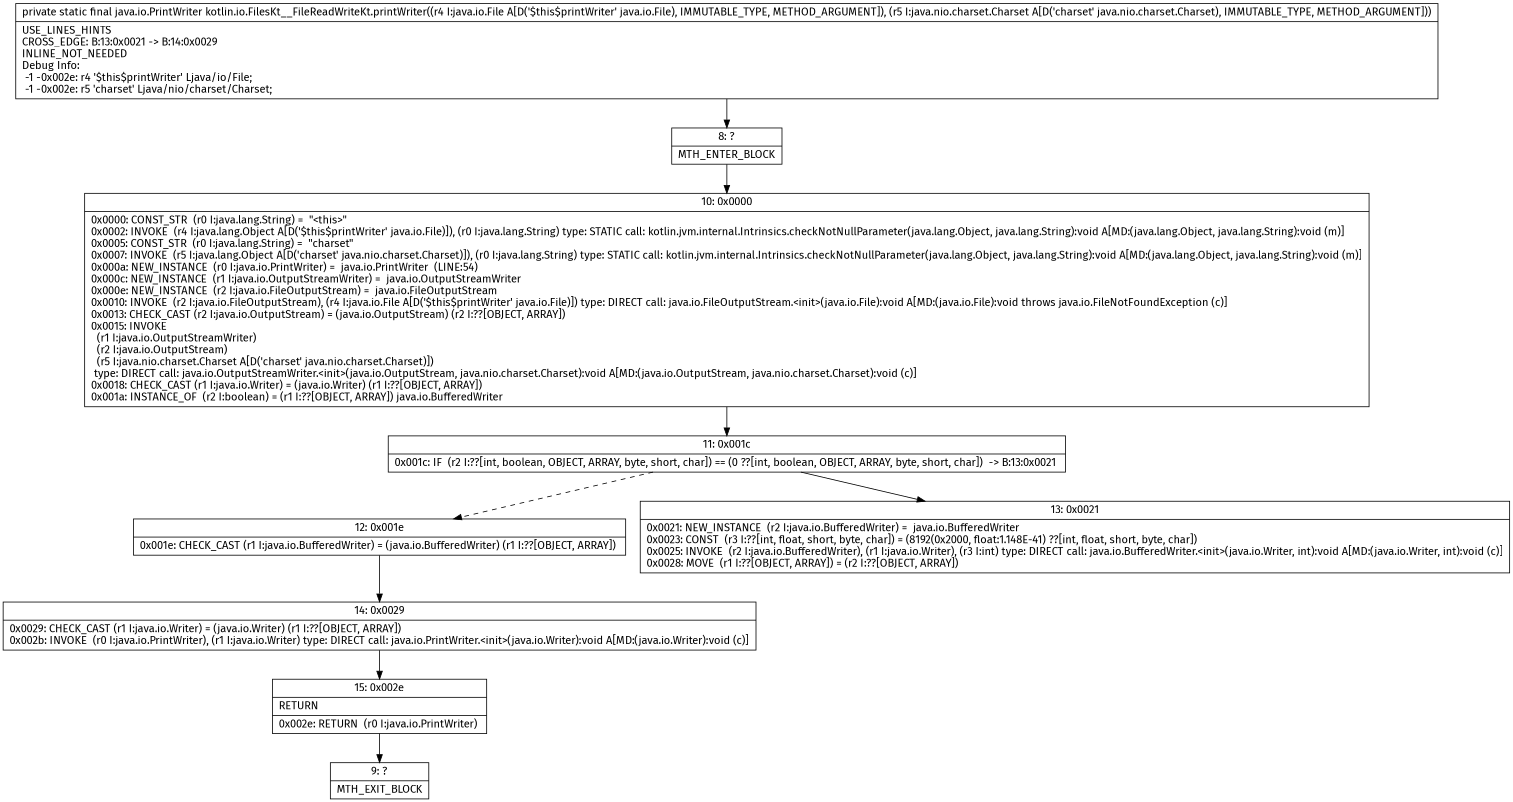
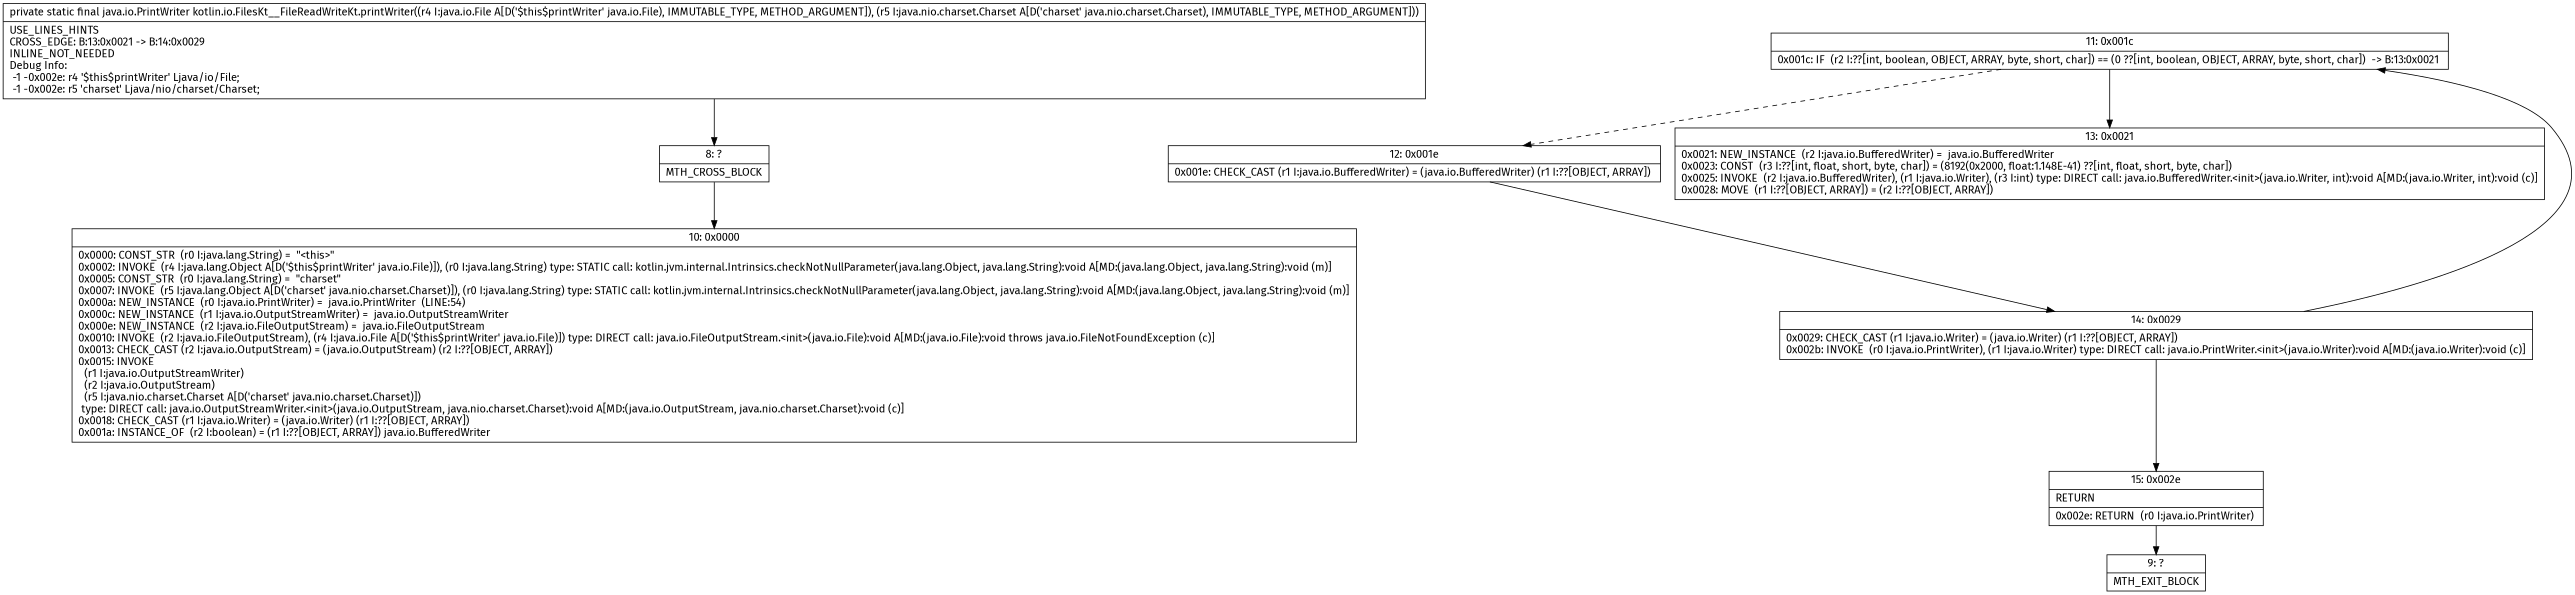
(727, 155) -> (714, 172)
(727, 417) -> (2554, 212)
